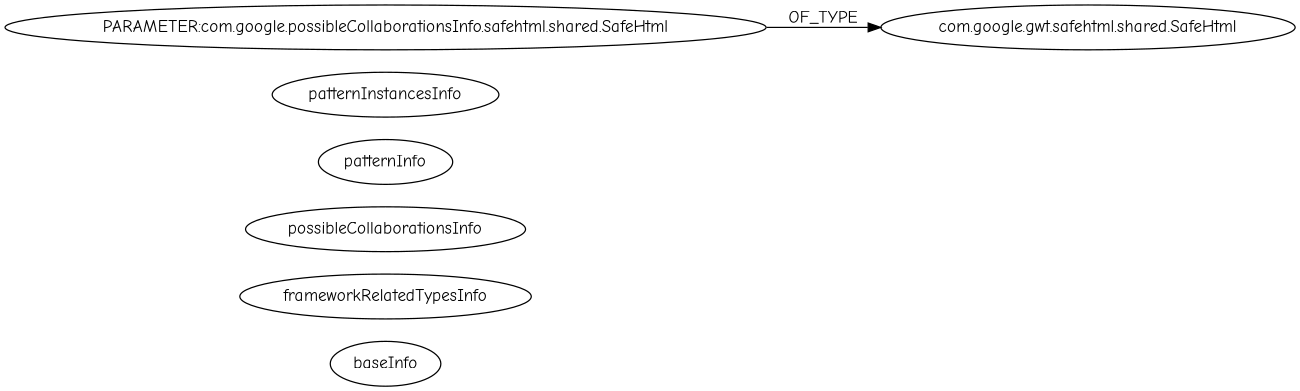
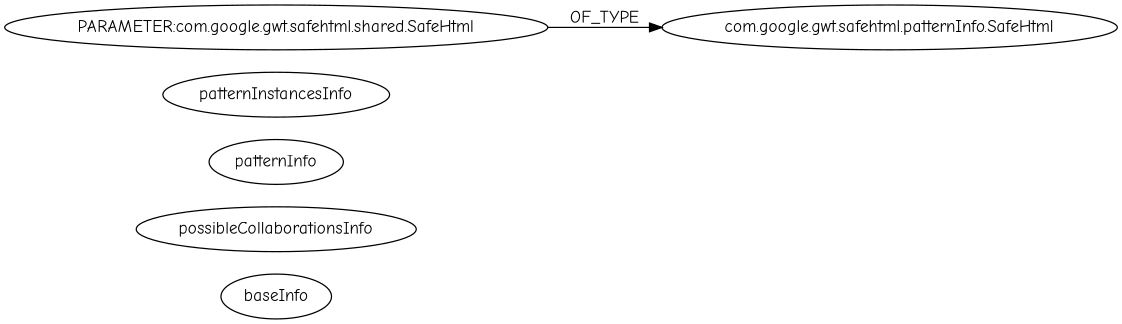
(386, 27) -> (276, 27)
(1088, 27) -> (890, 27)
(386, 297) -> none
